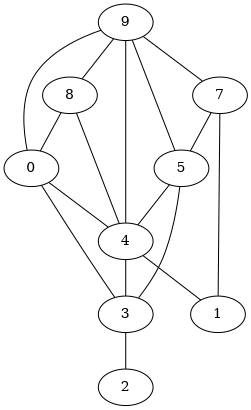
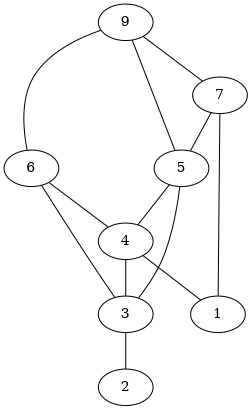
(70, 95) -> none
(126, 132) -> none
(31, 168) -> (31, 168)
